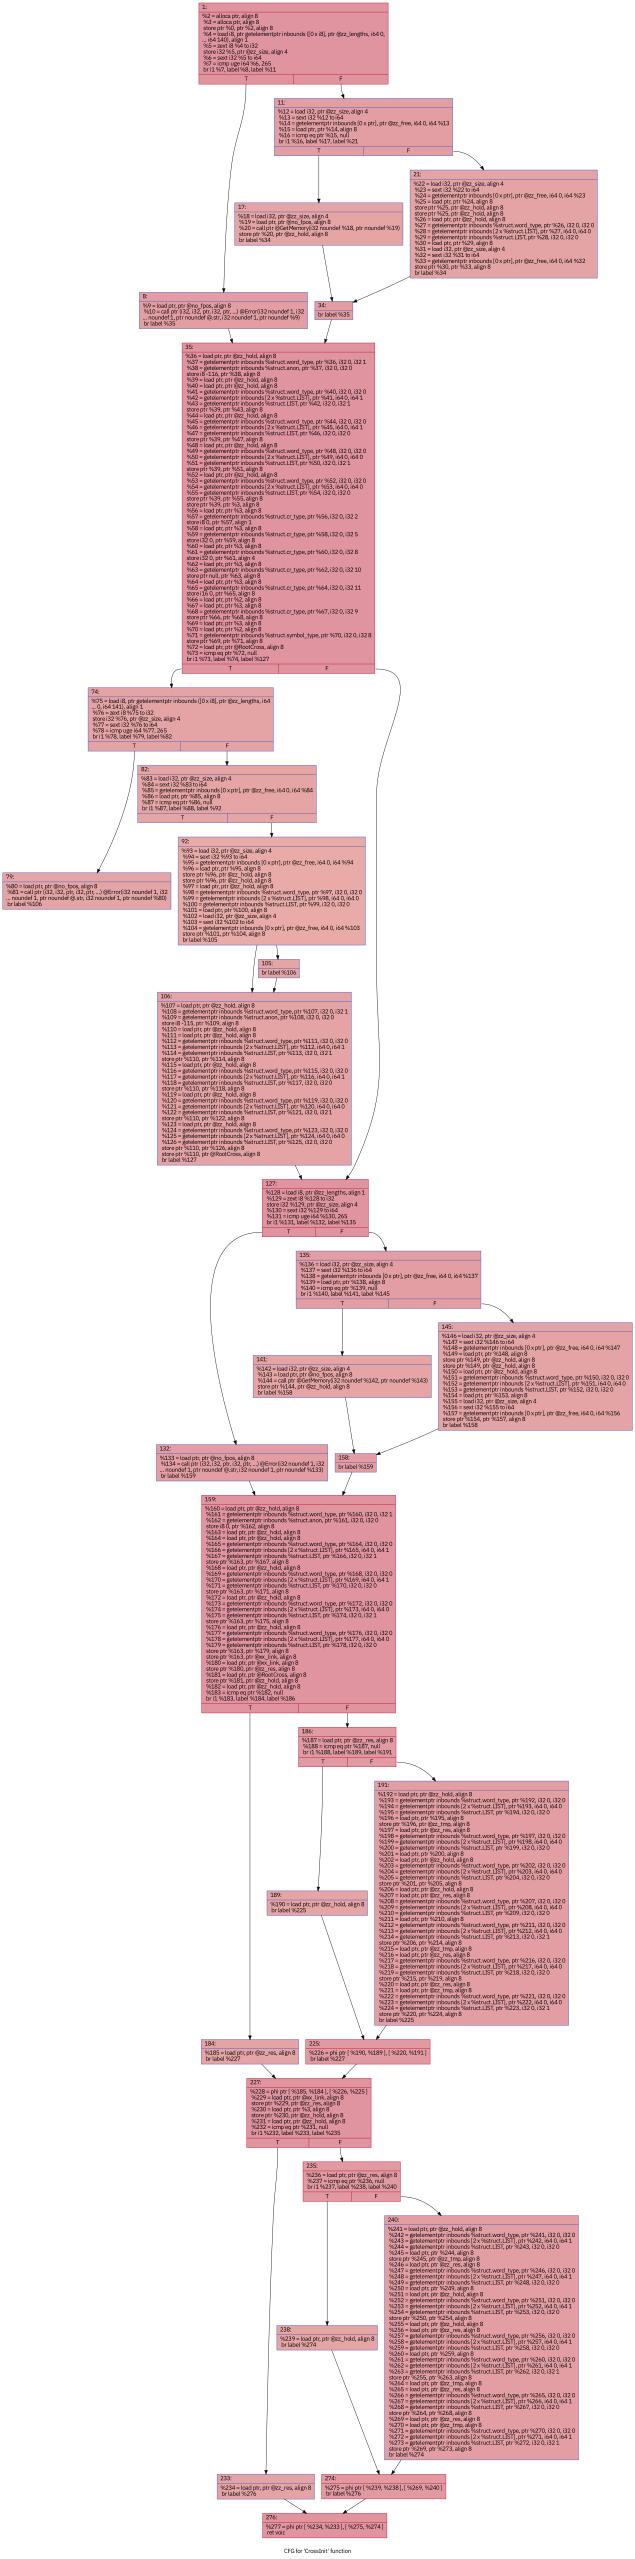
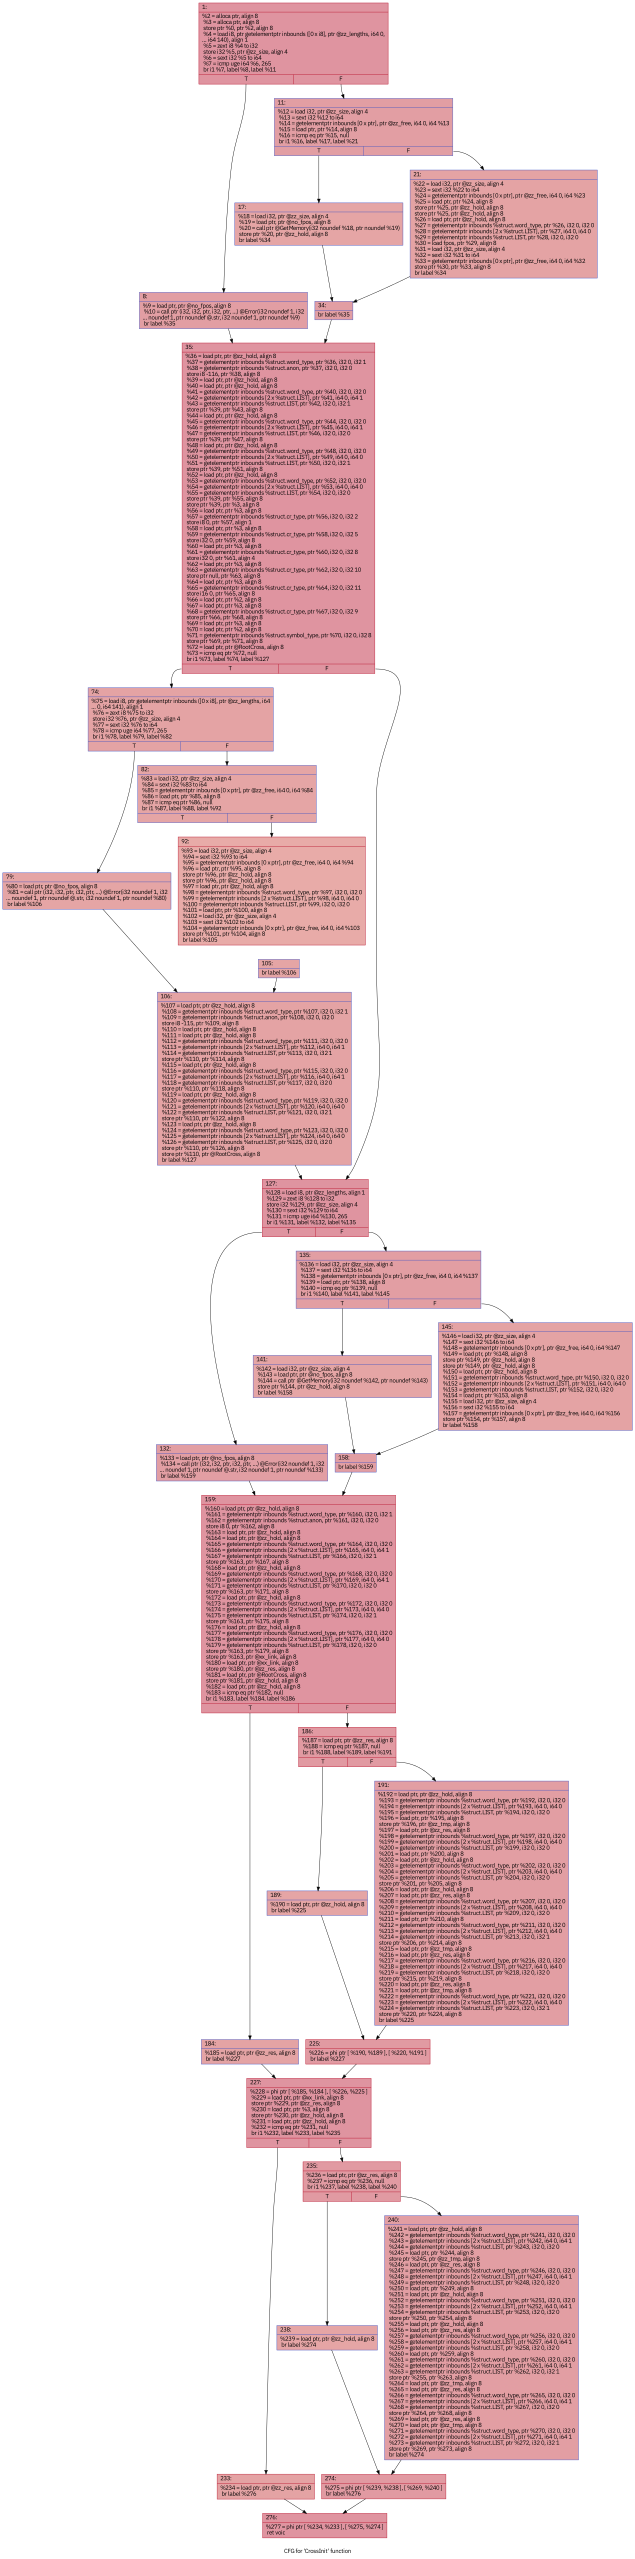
(453, 243) -> (455, 243)
(272, 891) -> (272, 891)
(277, 950) -> none
(254, 967) -> (139, 949)
(266, 2487) -> (266, 2487)
